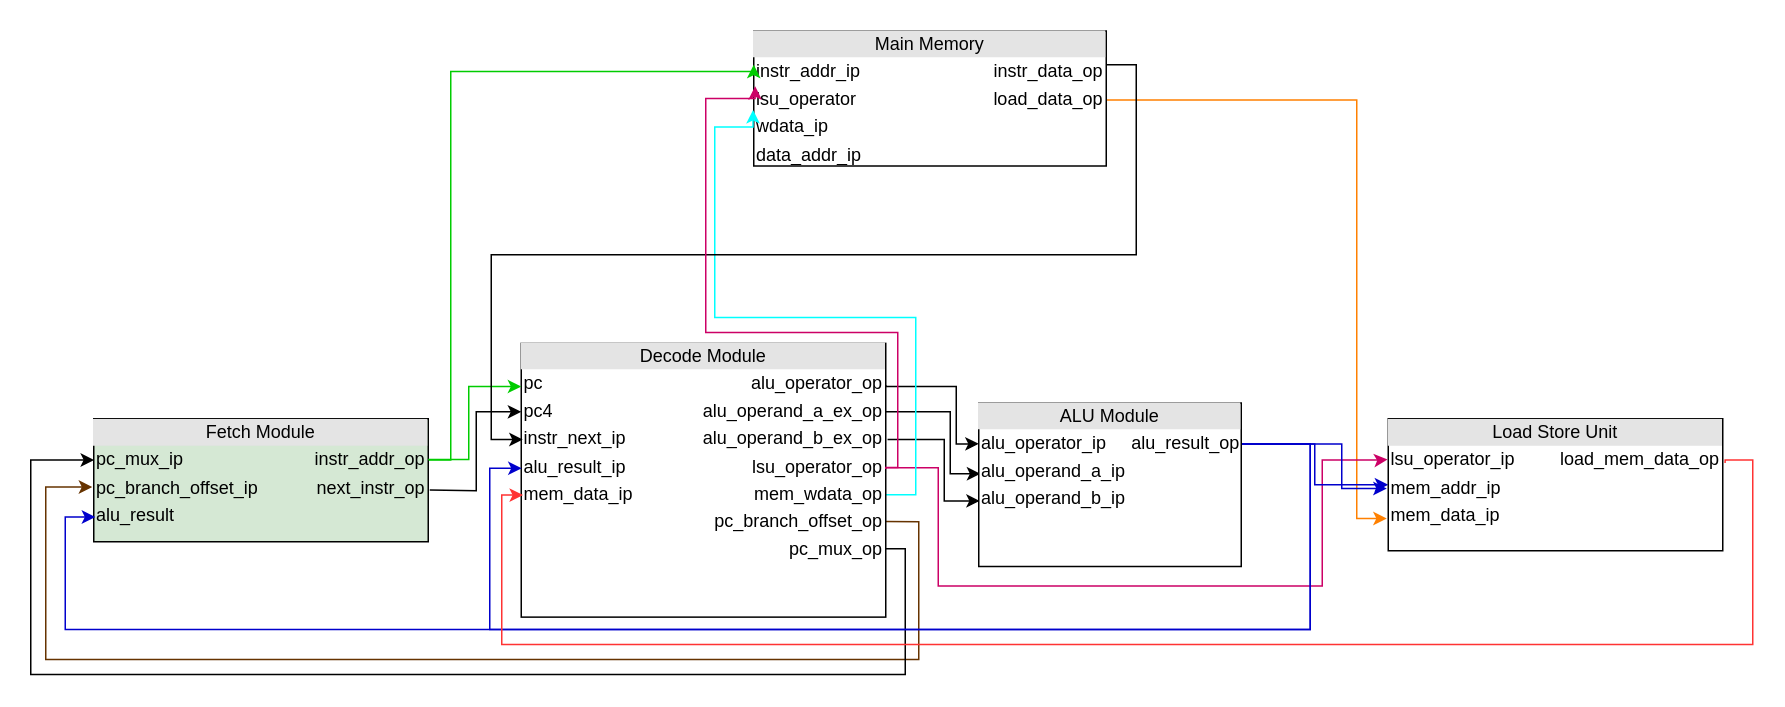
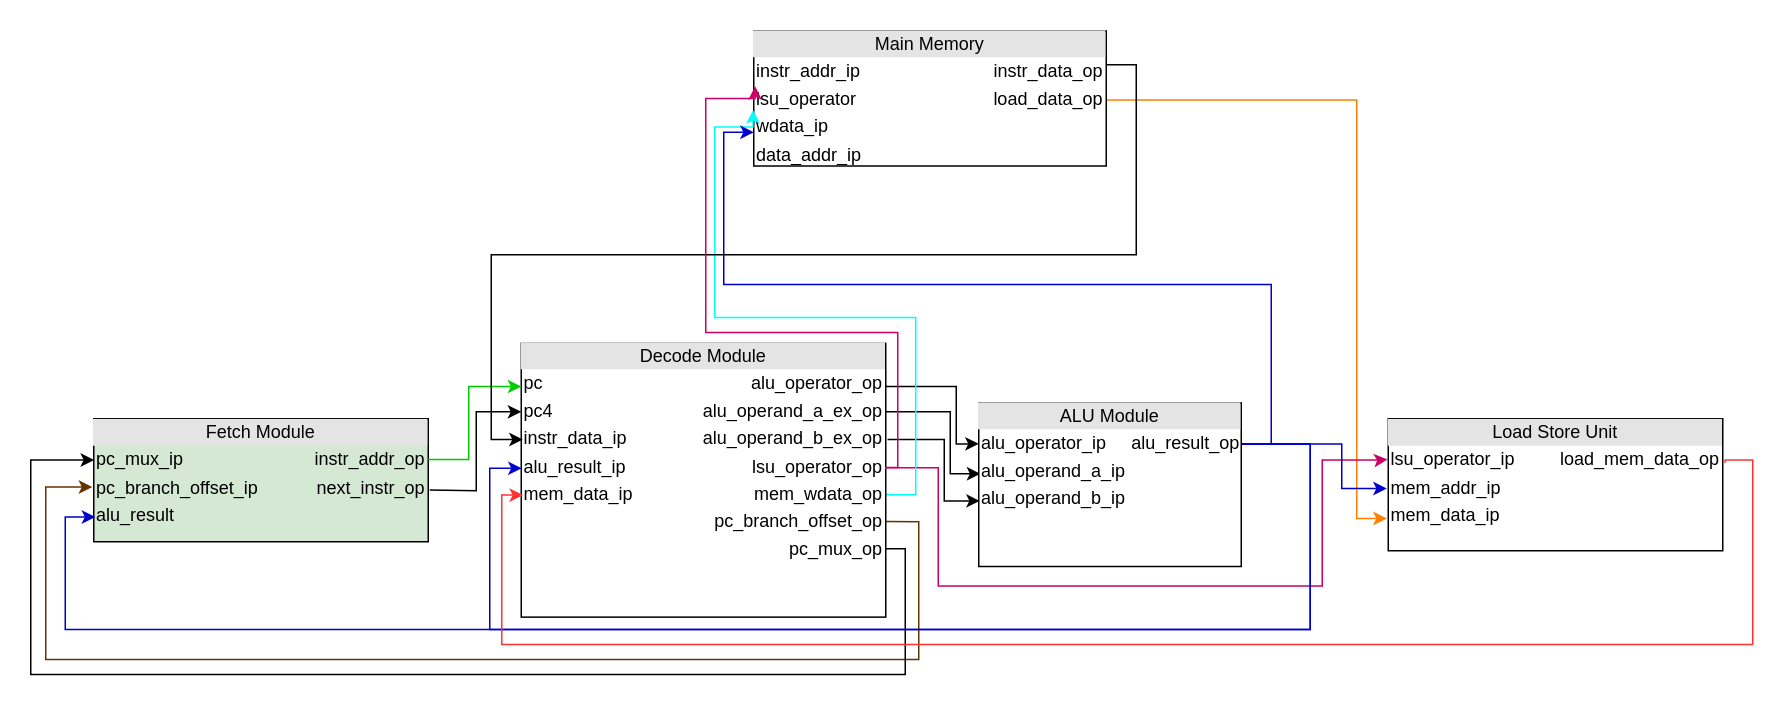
(451, 111) -> none
(676, 429) -> (676, 429)
(1327, 485) -> (990, 284)
